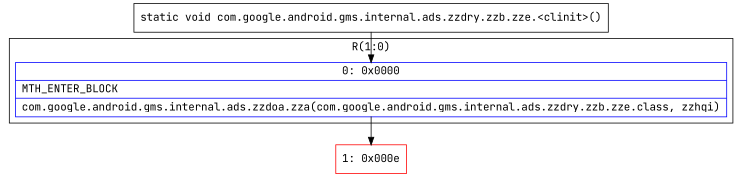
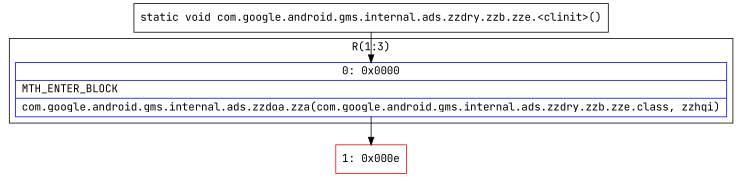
(371, 47) -> (371, 47)
